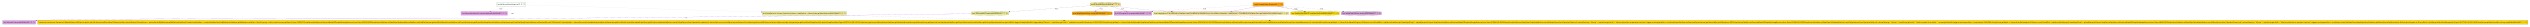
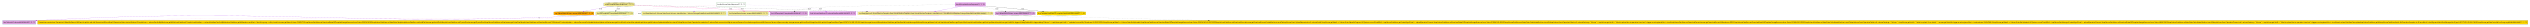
(1268, 4) -> (970, 4)
none -> (748, 13)
